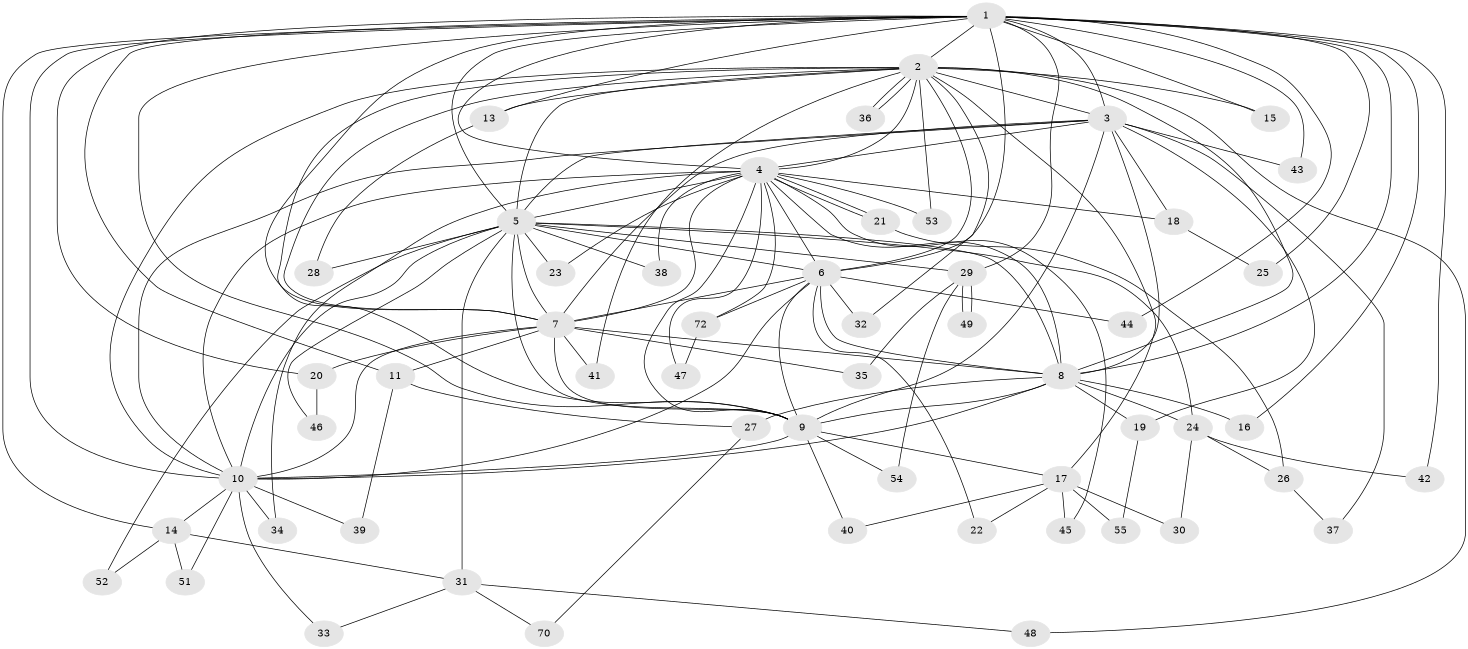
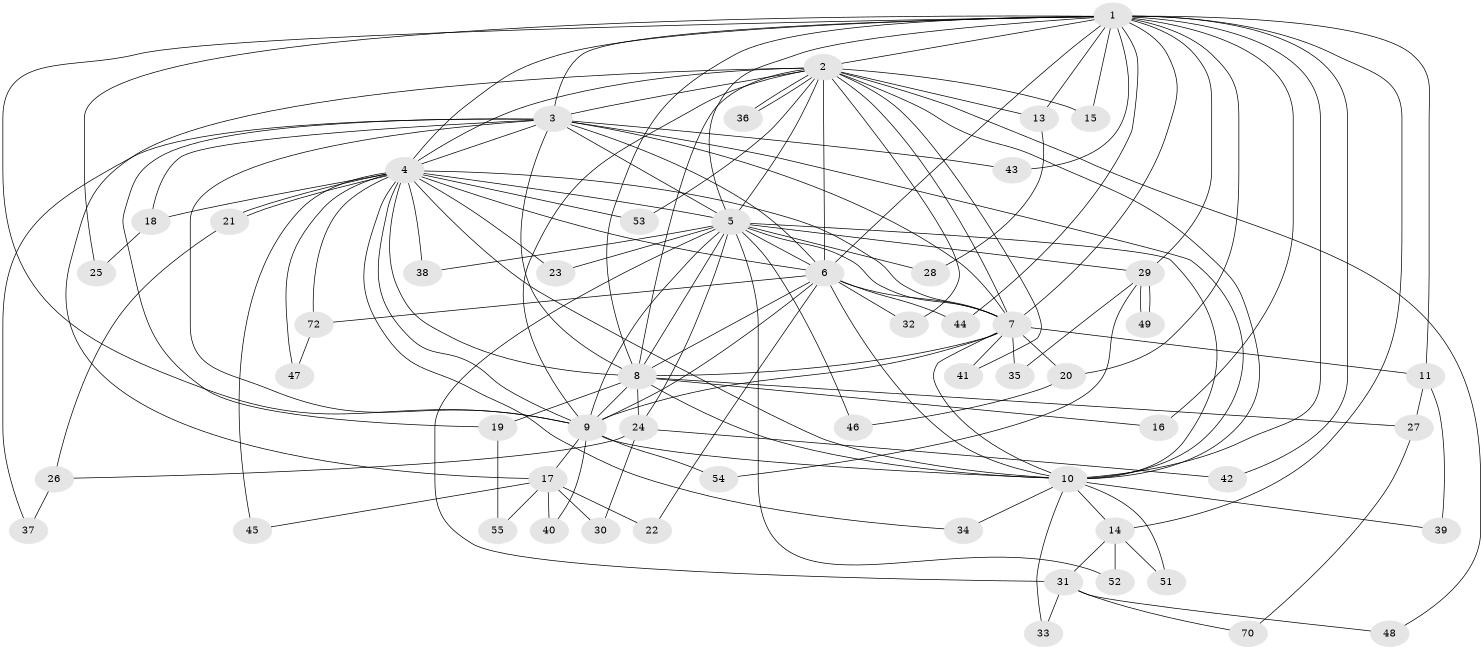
none -> (702, 177)
